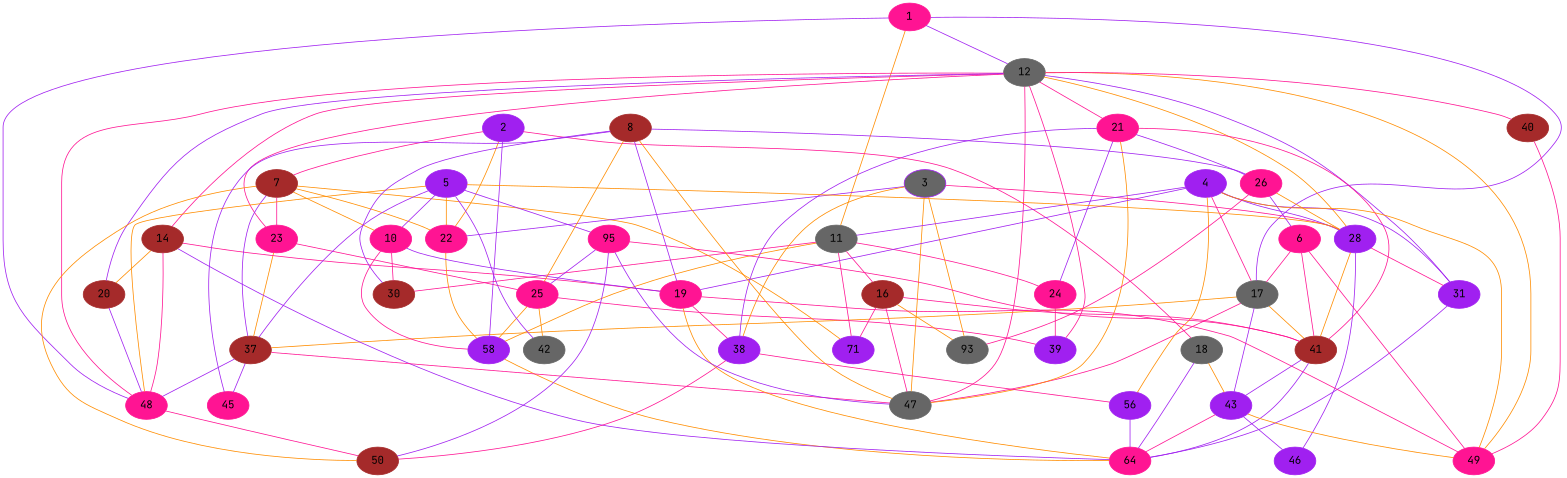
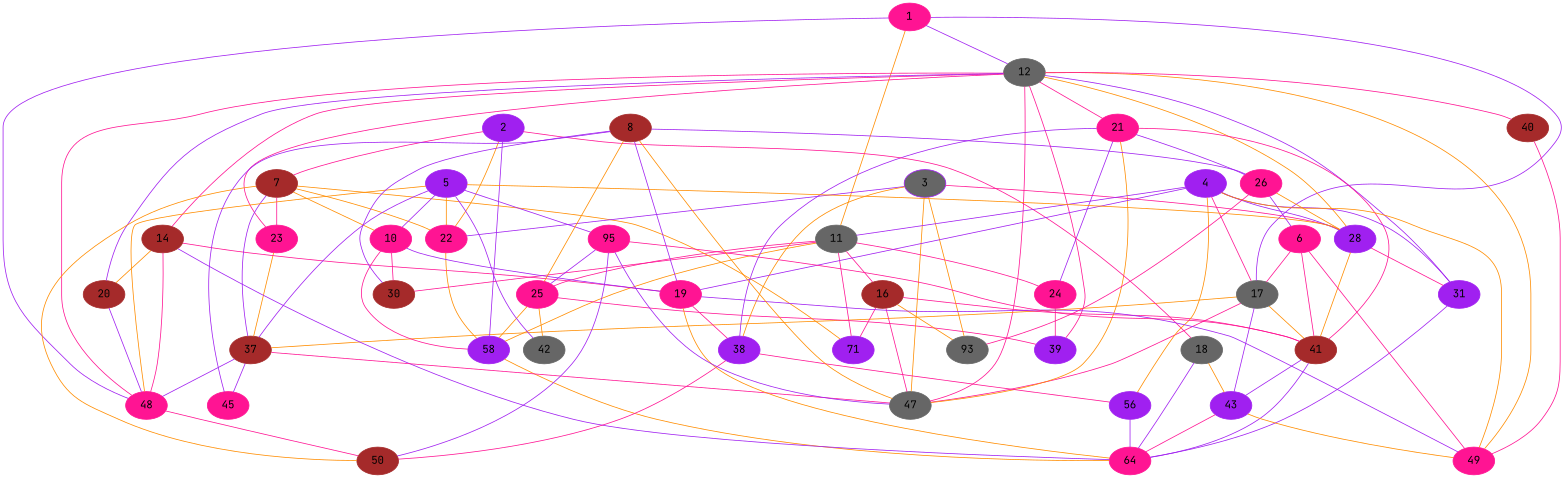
(379, 261) -> (684, 257)
(1211, 331) -> (1211, 331)
(1295, 461) -> none
